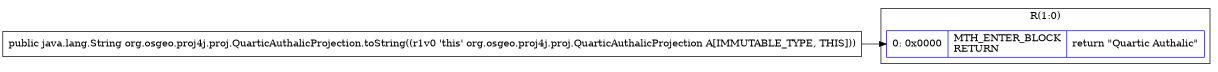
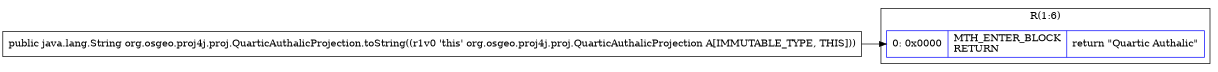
(1045, 16) -> (1045, 16)
